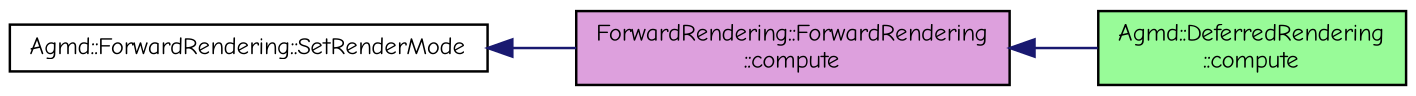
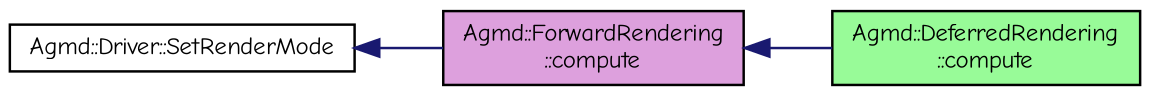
(249, 48) -> (182, 48)
(793, 48) -> (593, 48)
